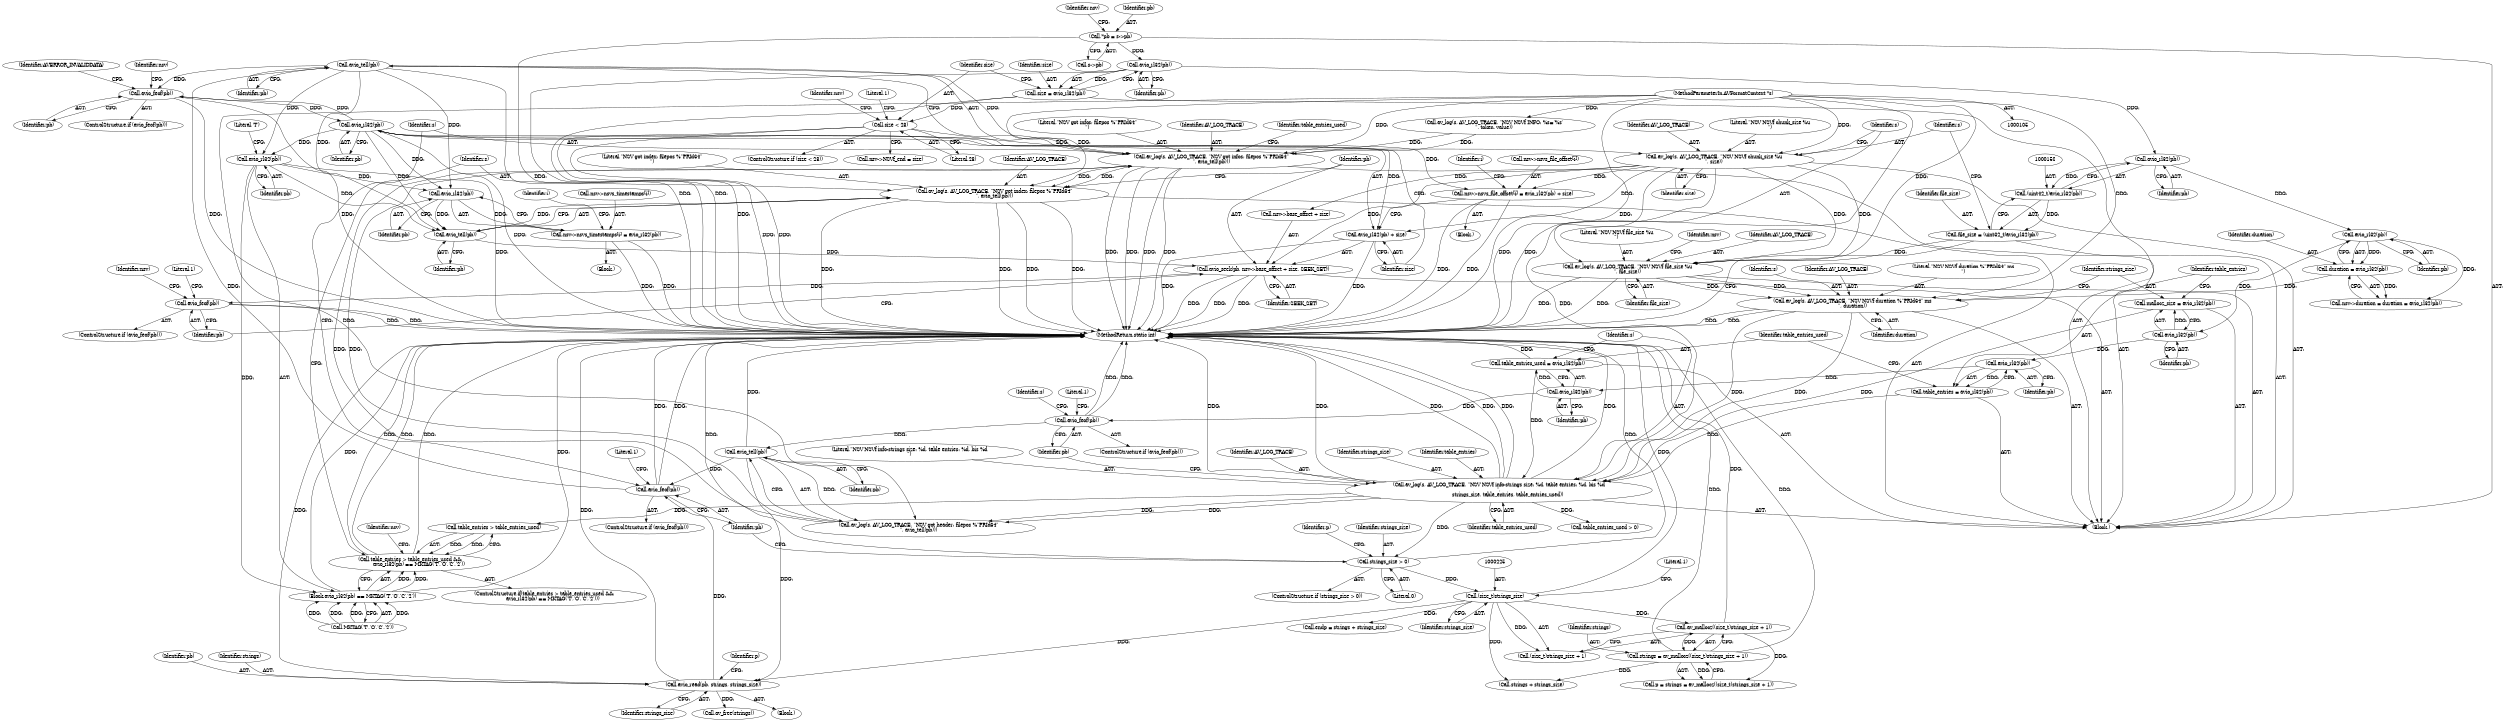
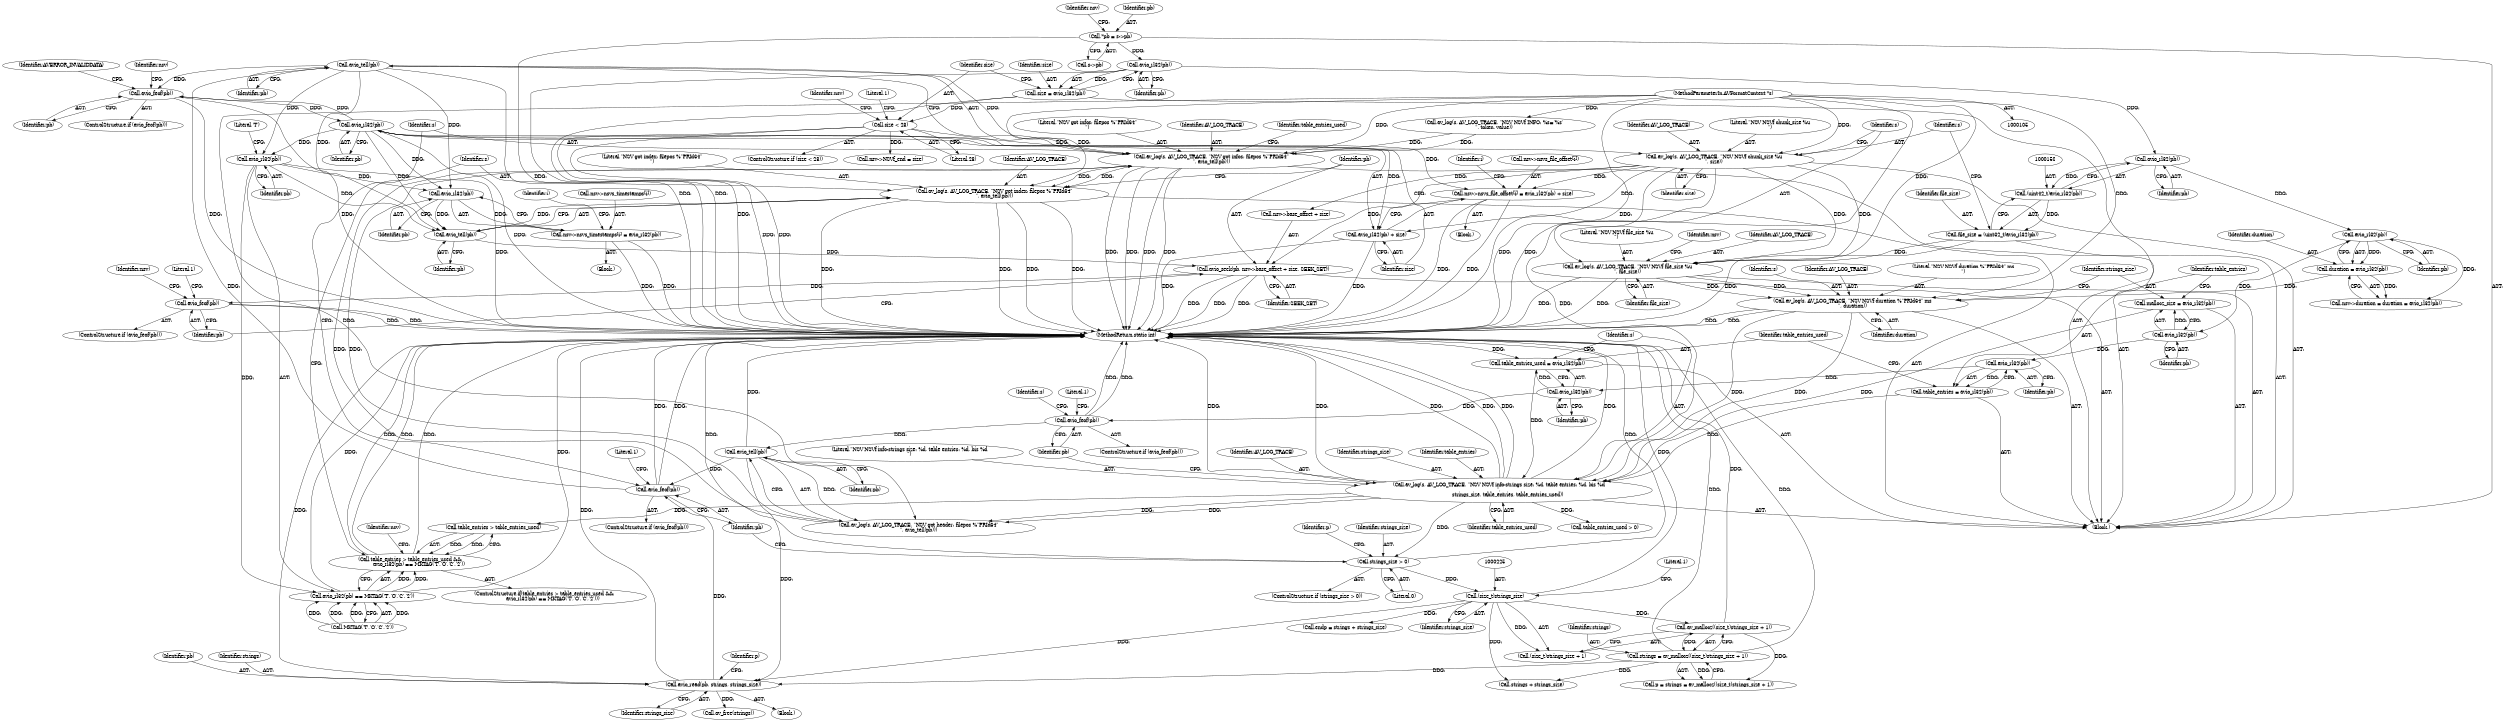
(897, 143) -> (897, 143)
(1331, 254) -> (1420, 210)
(1732, 287) -> (1732, 287)
(1353, 338) -> (1421, 343)
(362, 597) -> (362, 597)
none -> (1207, 676)
